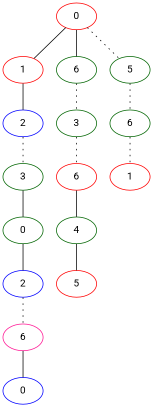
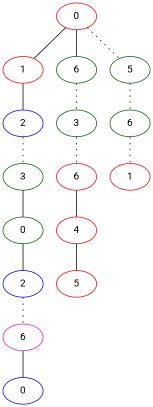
(77, 230) -> (77, 230)
